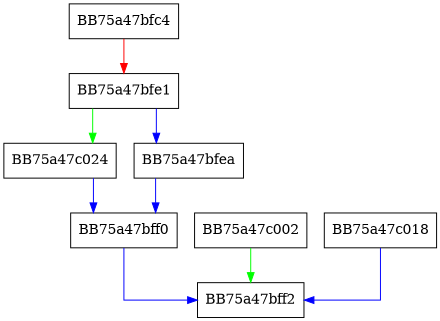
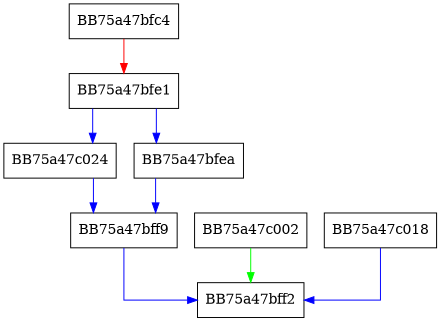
(93, 121) -> (93, 121)
(124, 230) -> (124, 230)
